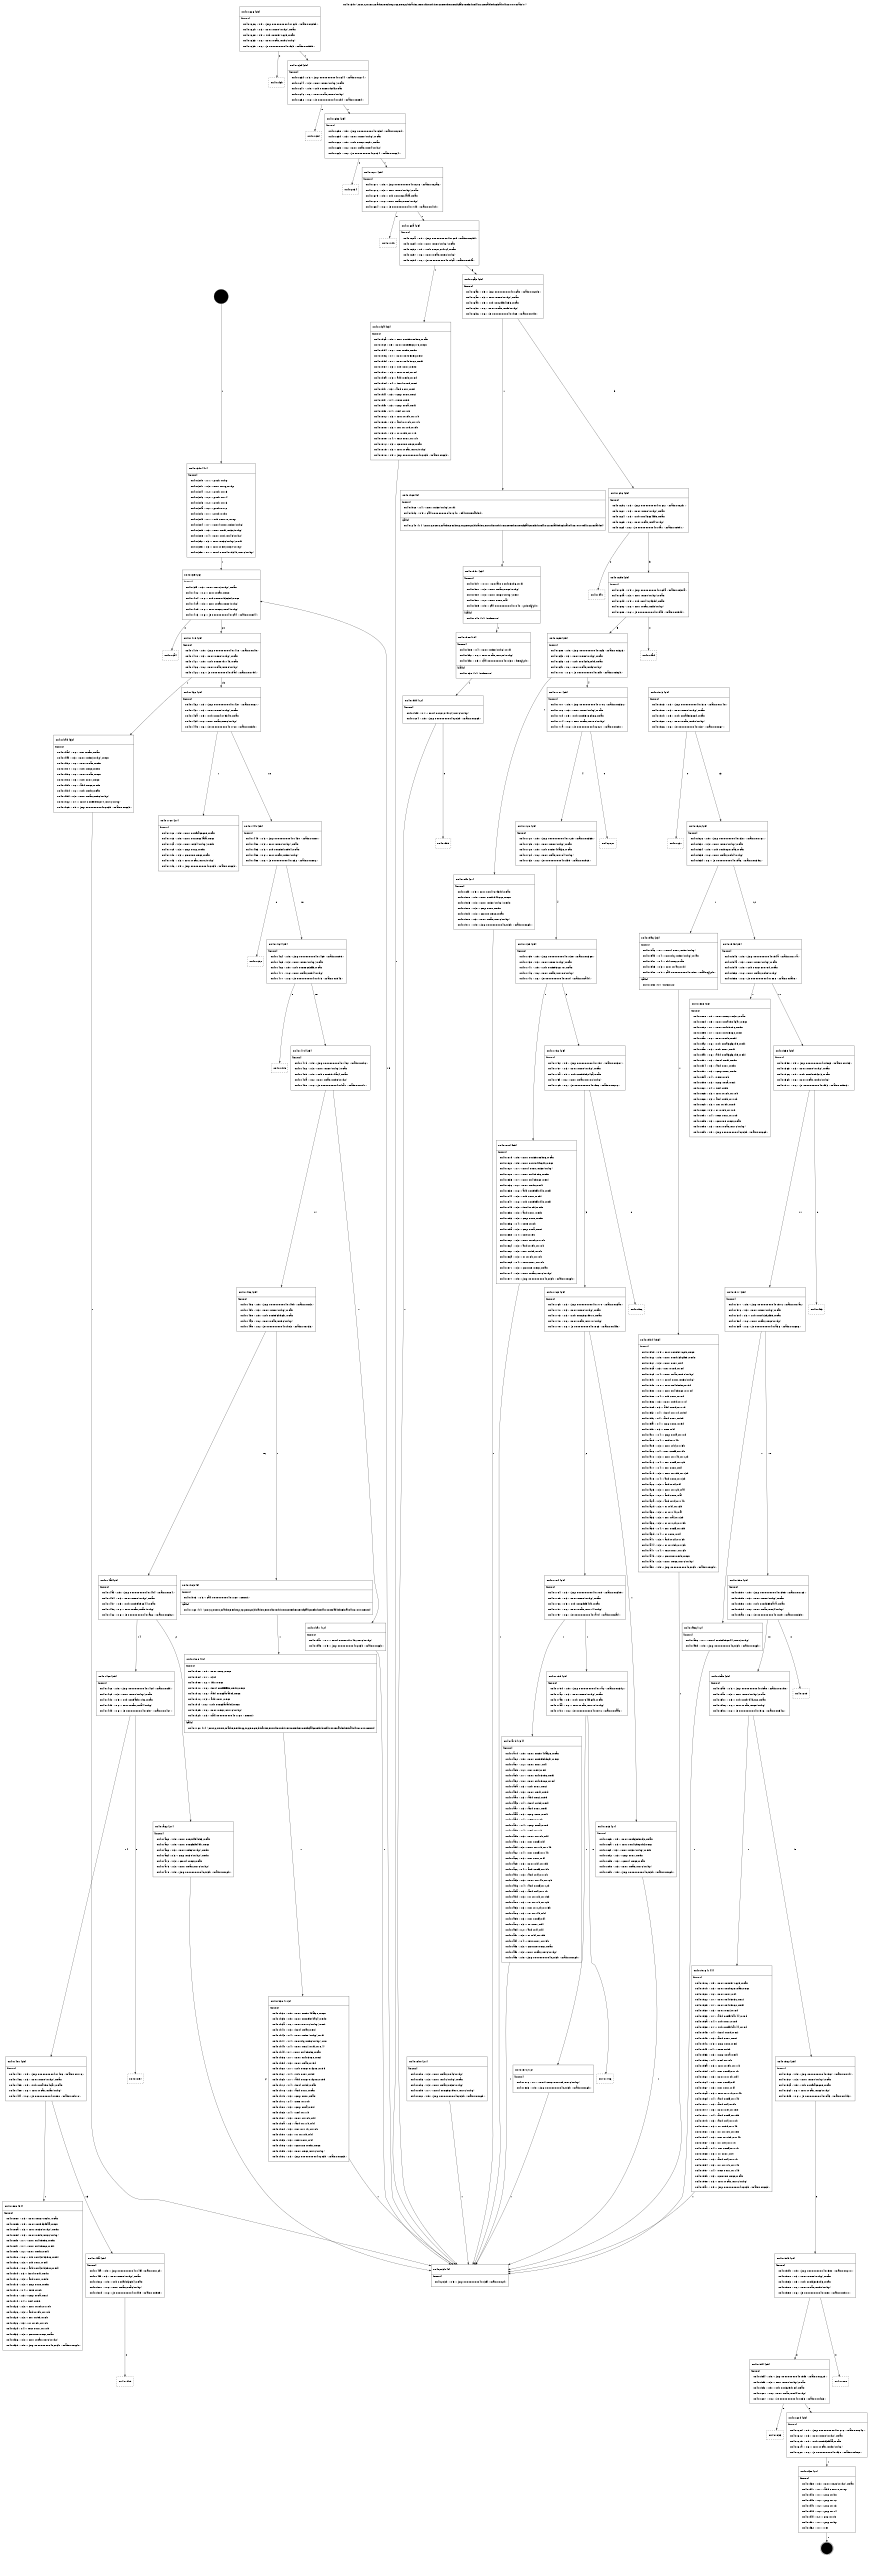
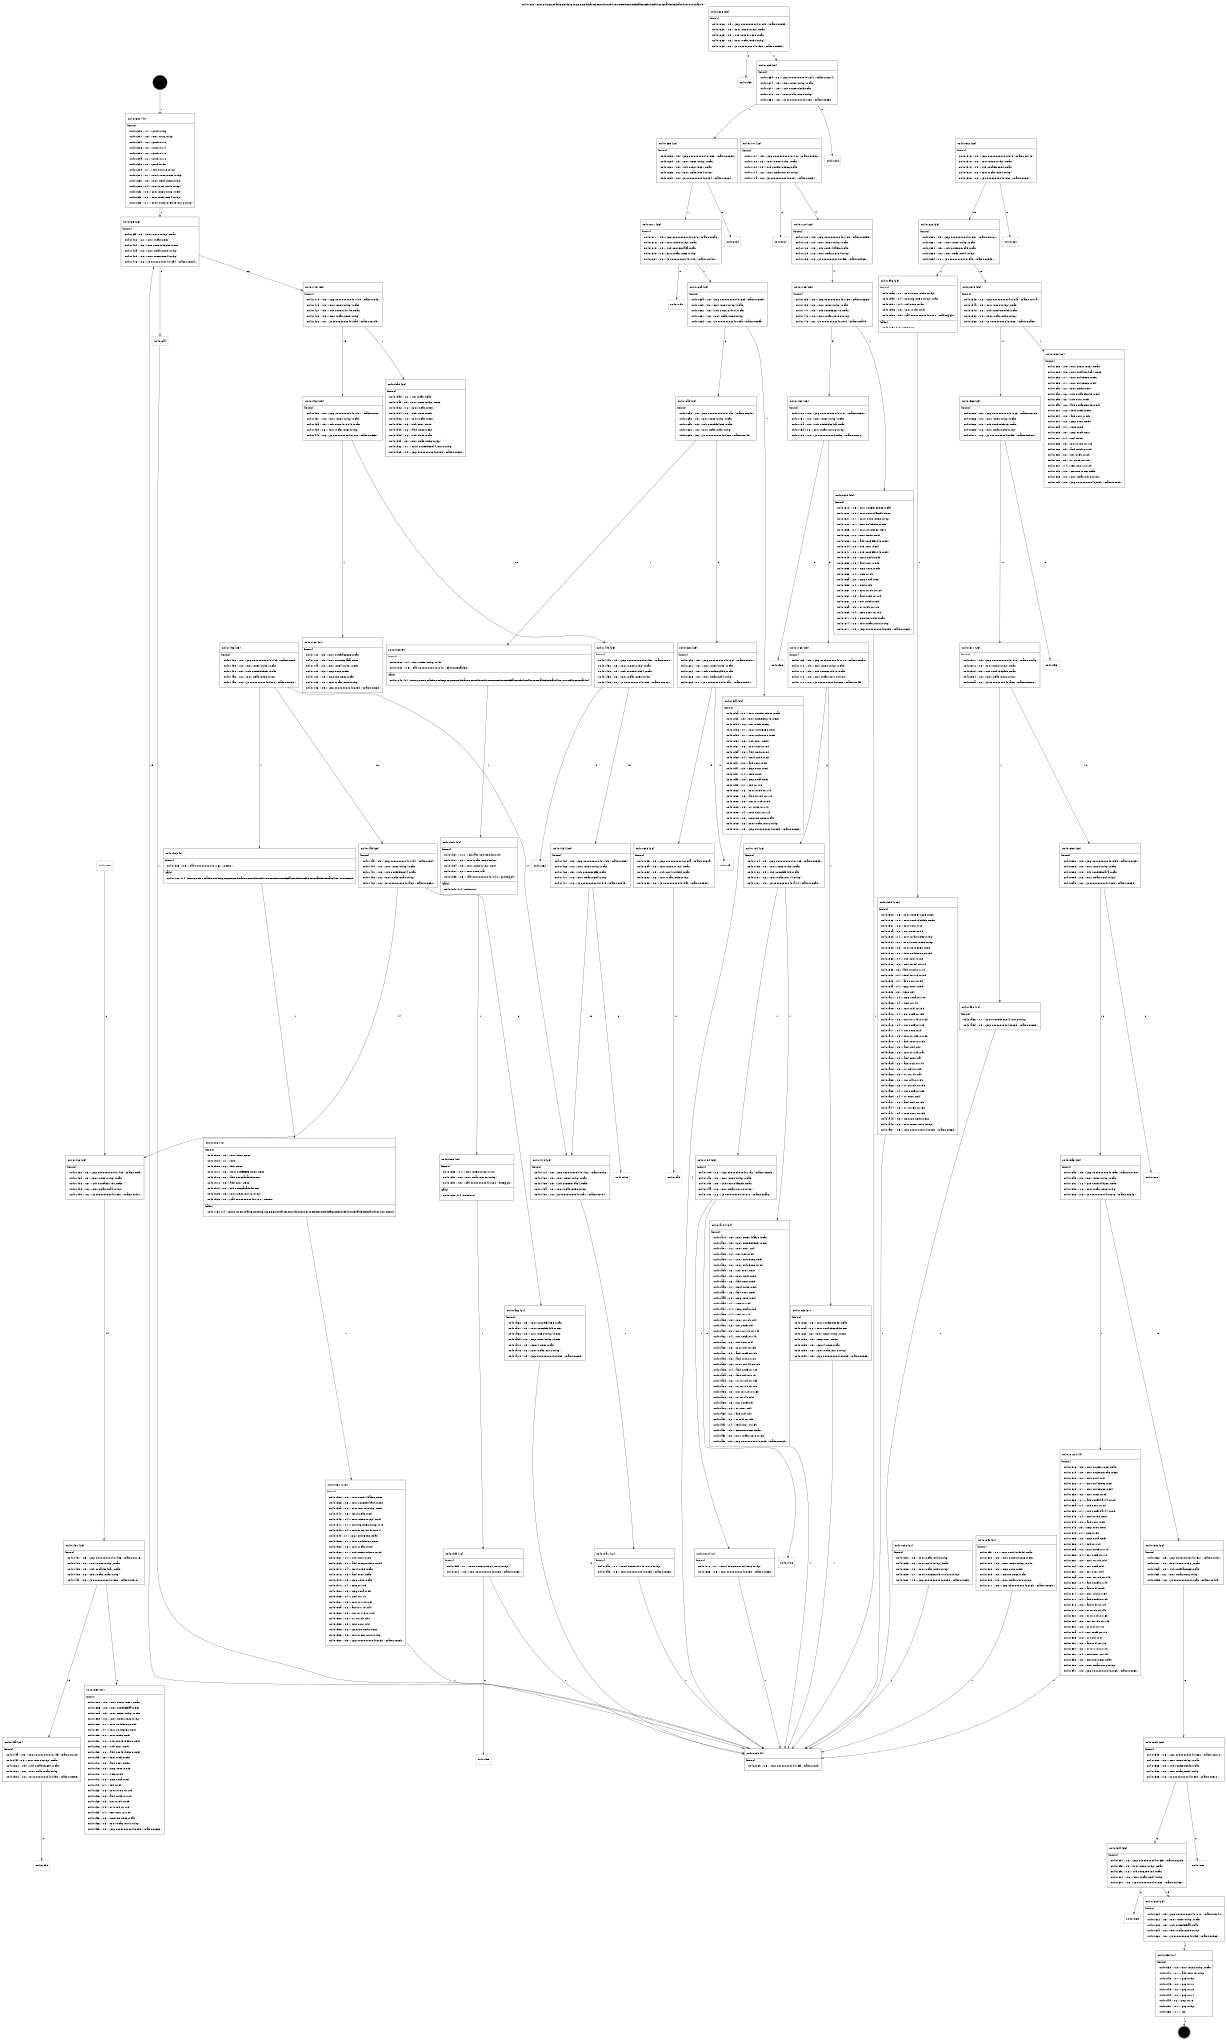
(650, 628) -> (676, 1016)
(587, 655) -> none
(304, 1188) -> (523, 848)
(91, 1664) -> (158, 1281)
(135, 1894) -> (105, 1012)
(809, 2408) -> (1168, 1892)
